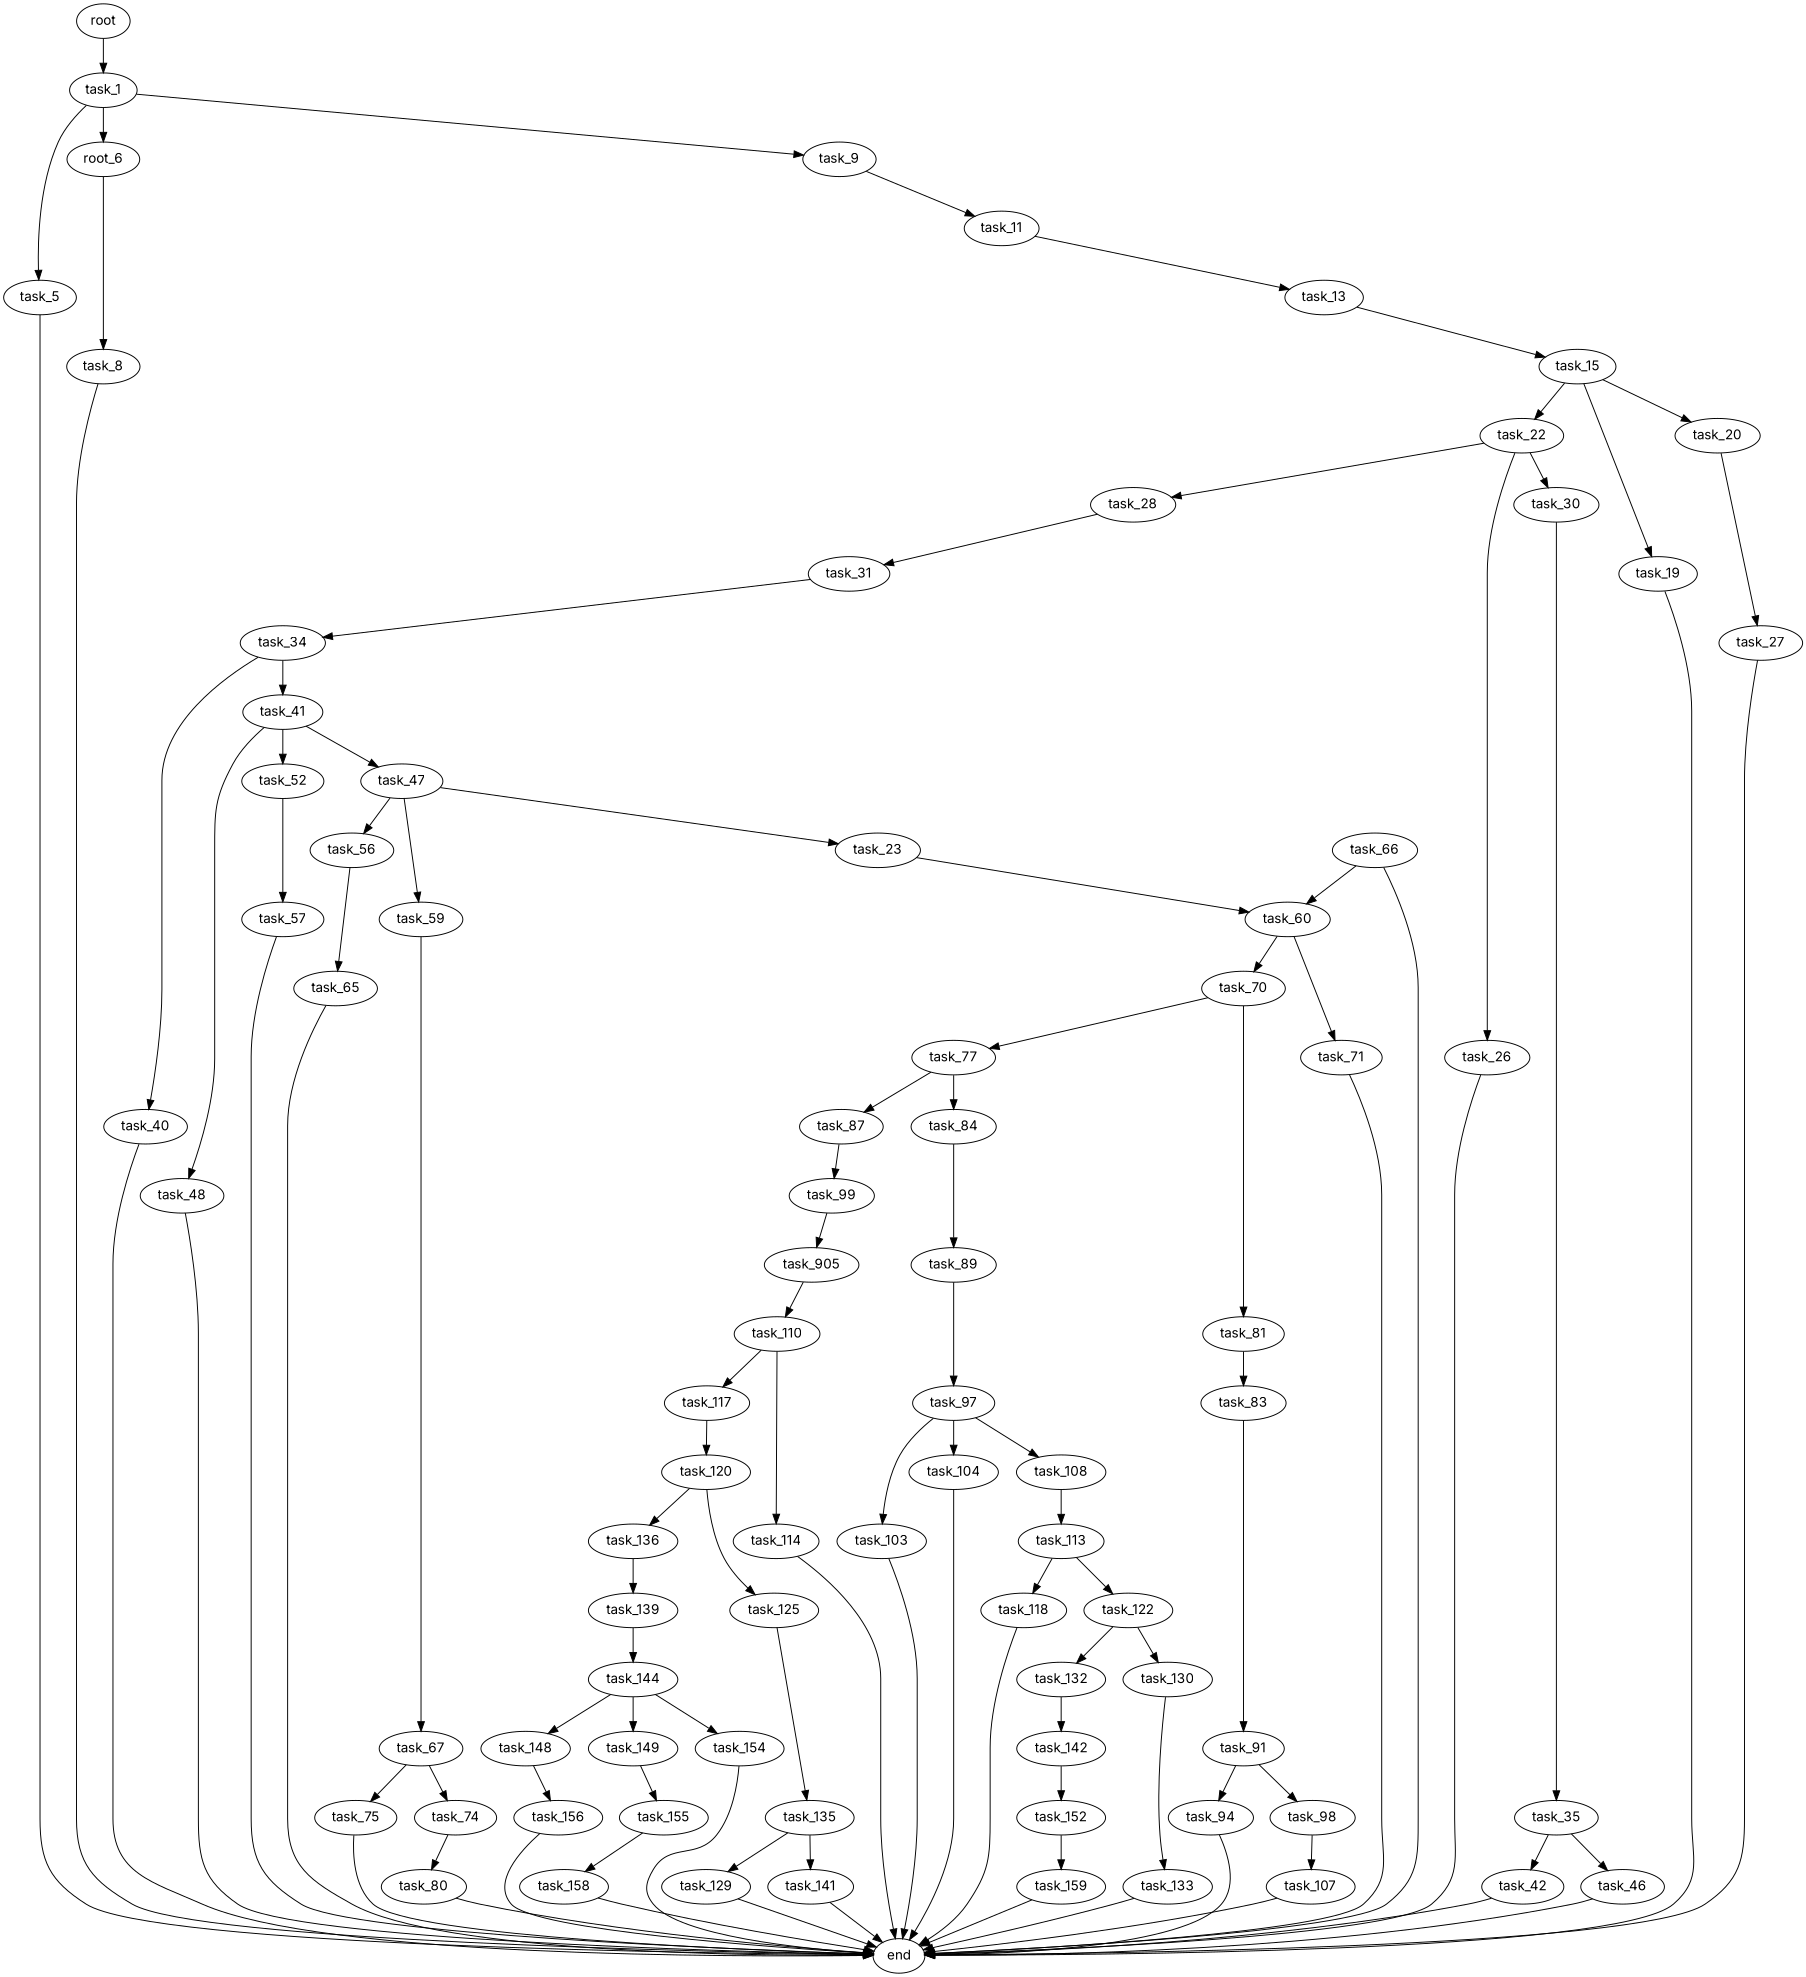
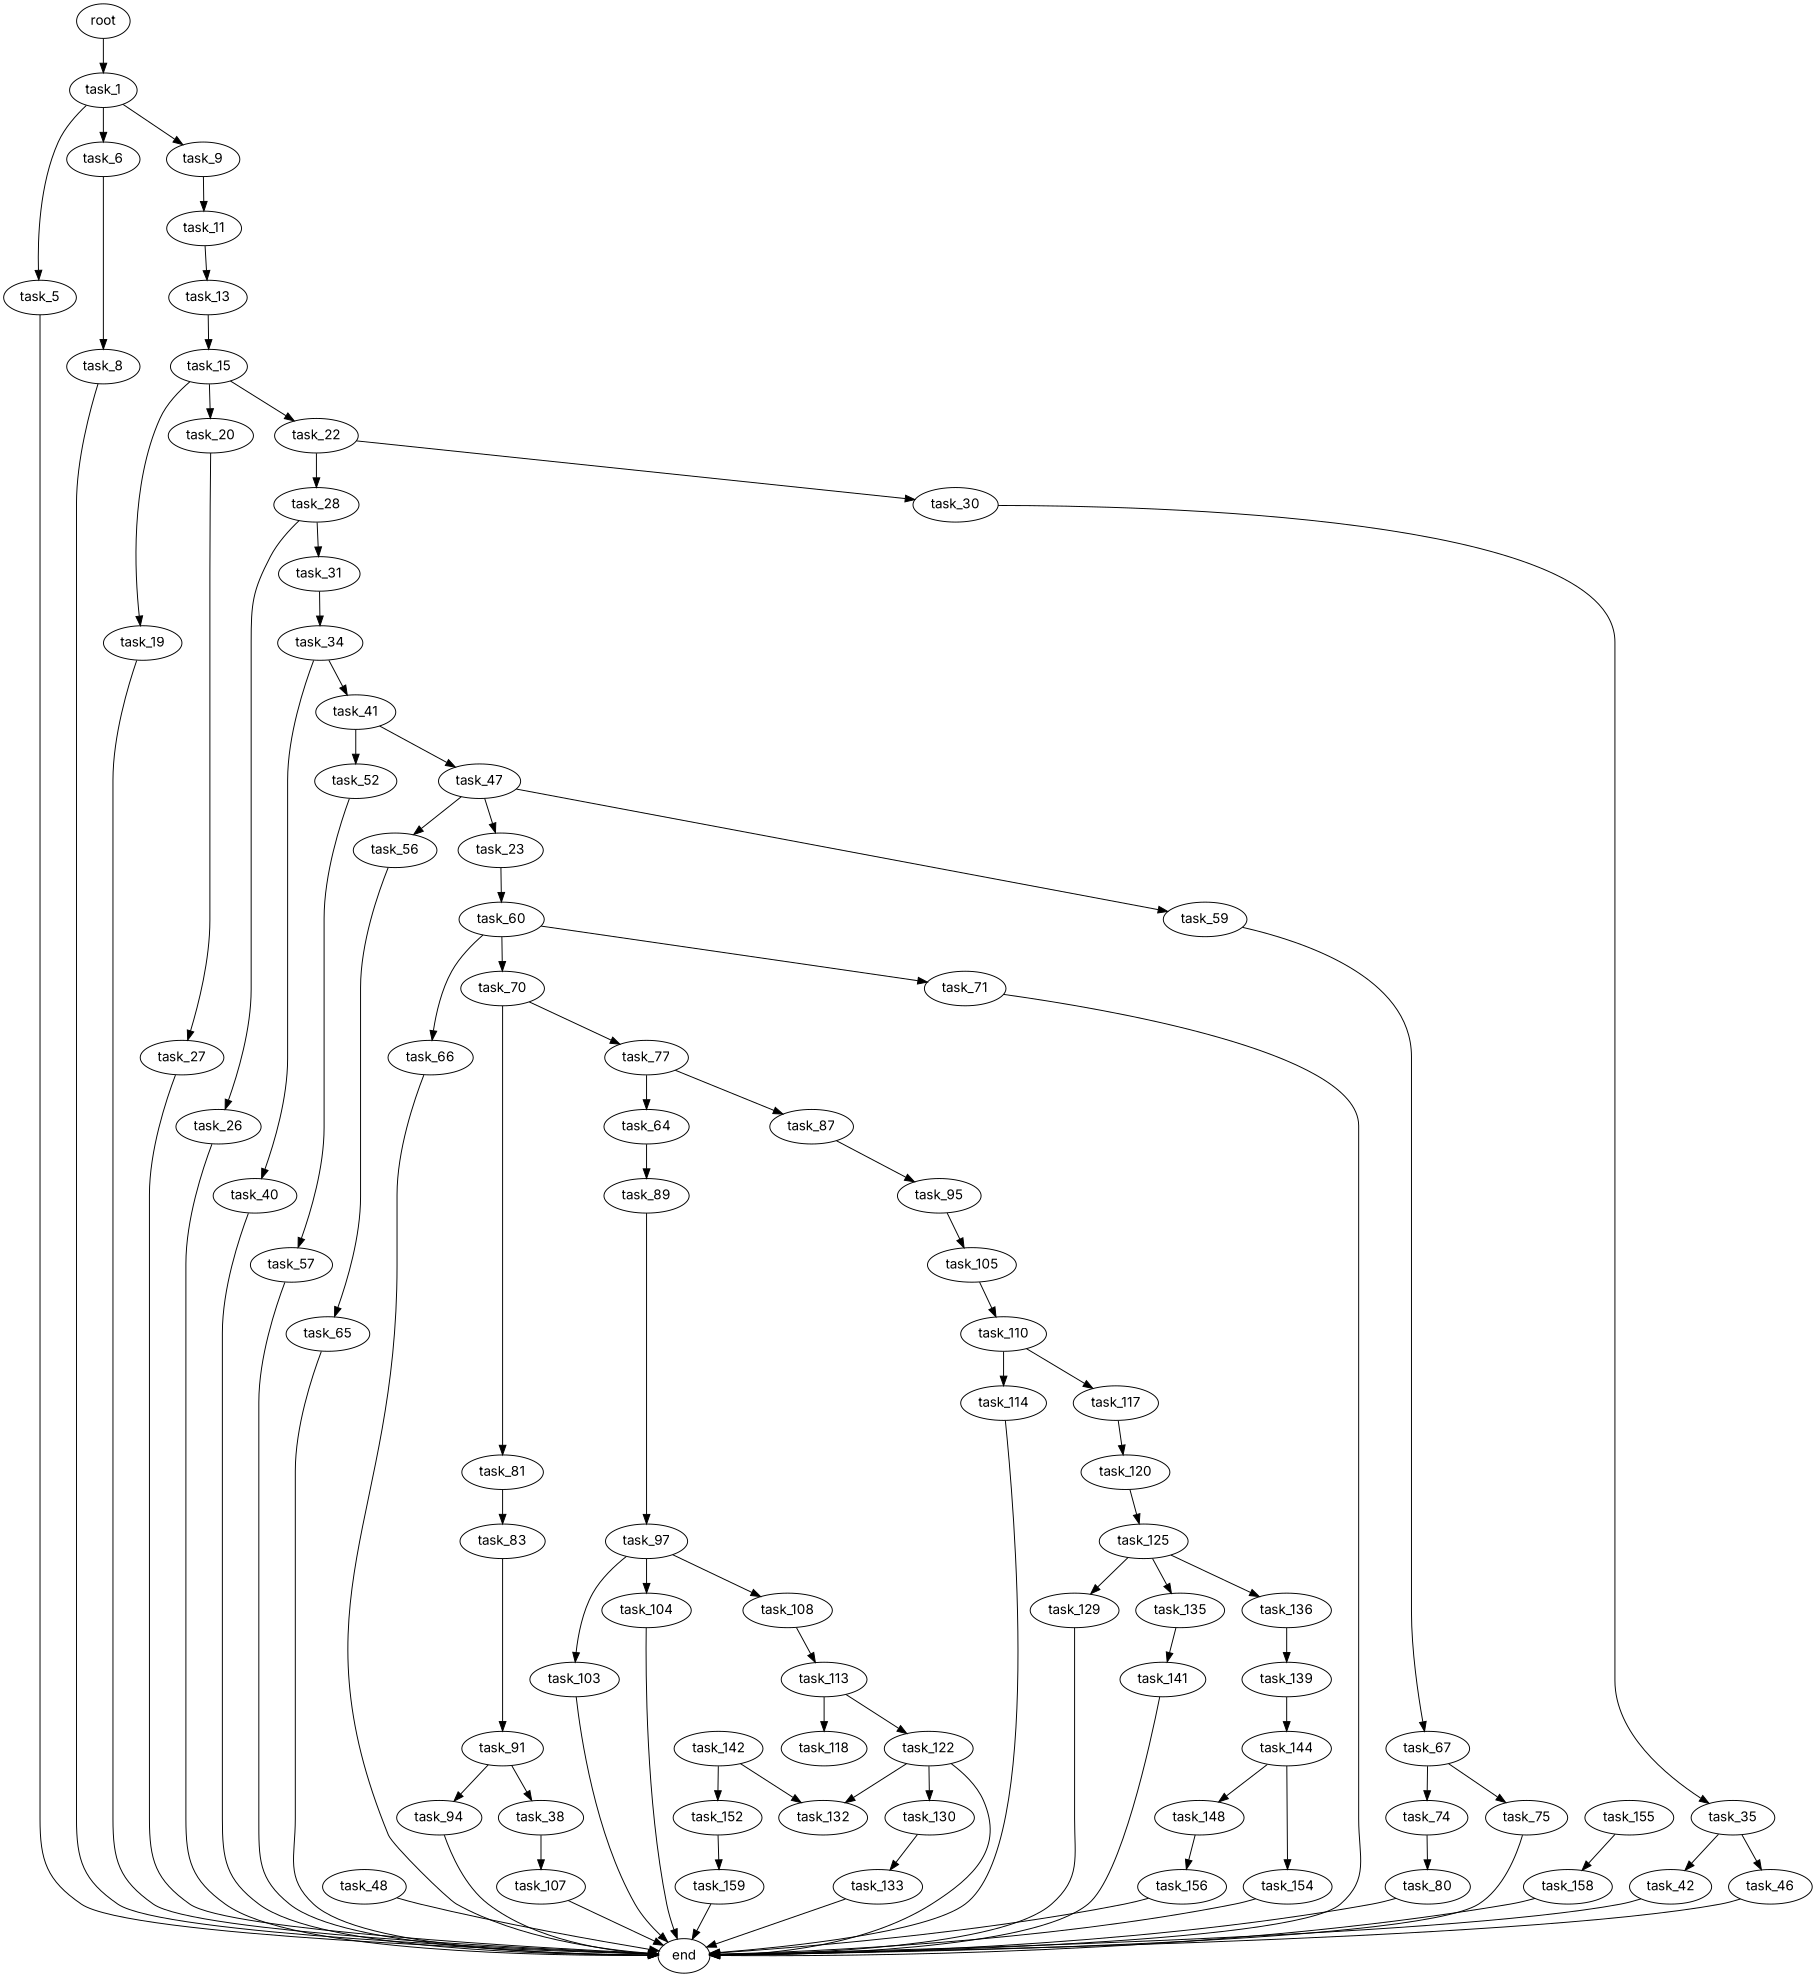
(103, 159) -> (103, 159)
(1487, 740) -> (251, 805)
(1335, 882) -> (448, 978)
(215, 942) -> none
(954, 1127) -> (647, 1127)
(832, 1196) -> (939, 1196)
(812, 1265) -> (972, 1265)
(673, 1504) -> (1211, 1574)
(1061, 1709) -> (767, 1780)
(633, 1749) -> none
(990, 1794) -> (913, 1914)
(1313, 1818) -> (541, 1818)
(762, 1850) -> (1113, 1572)
